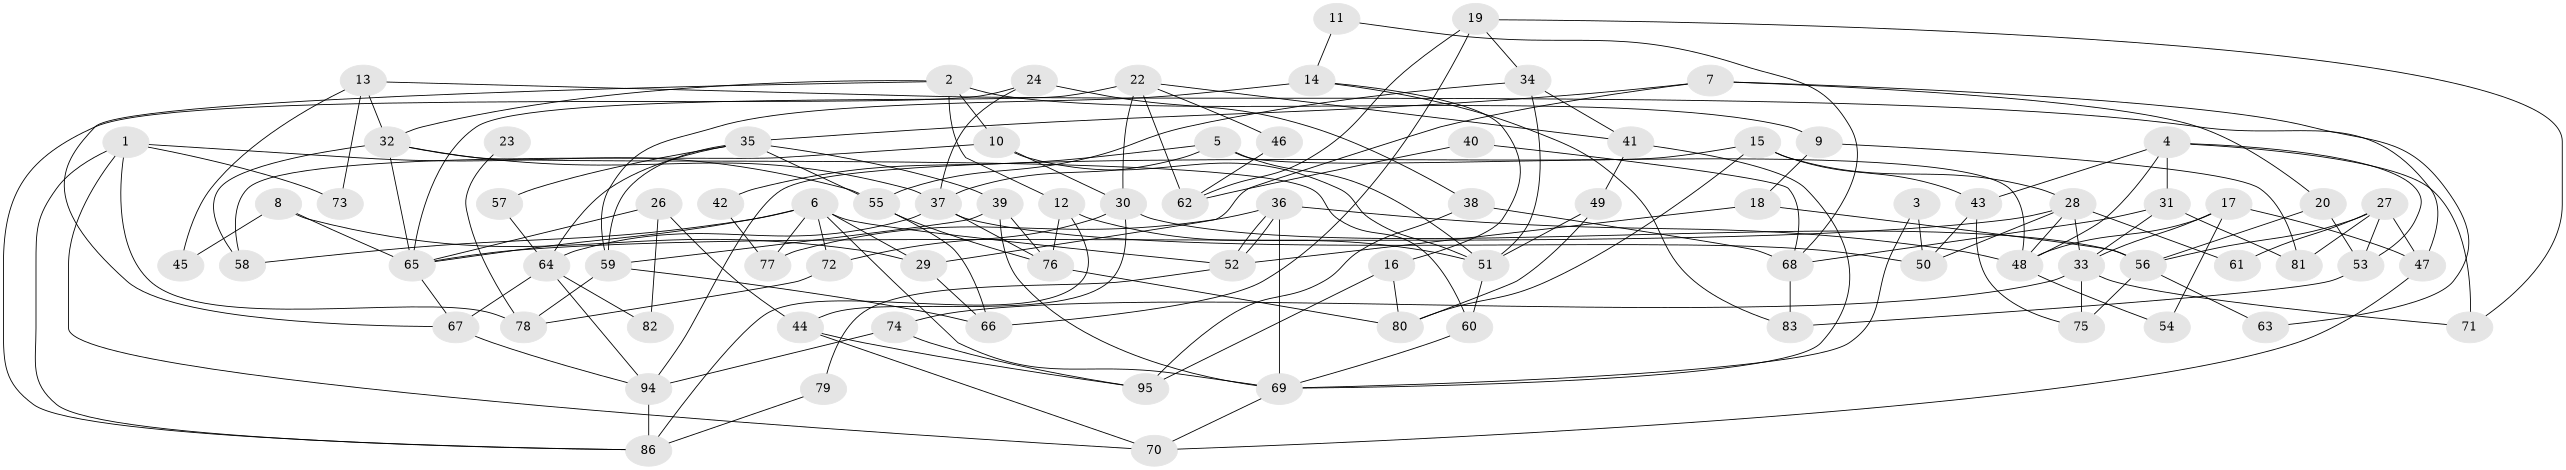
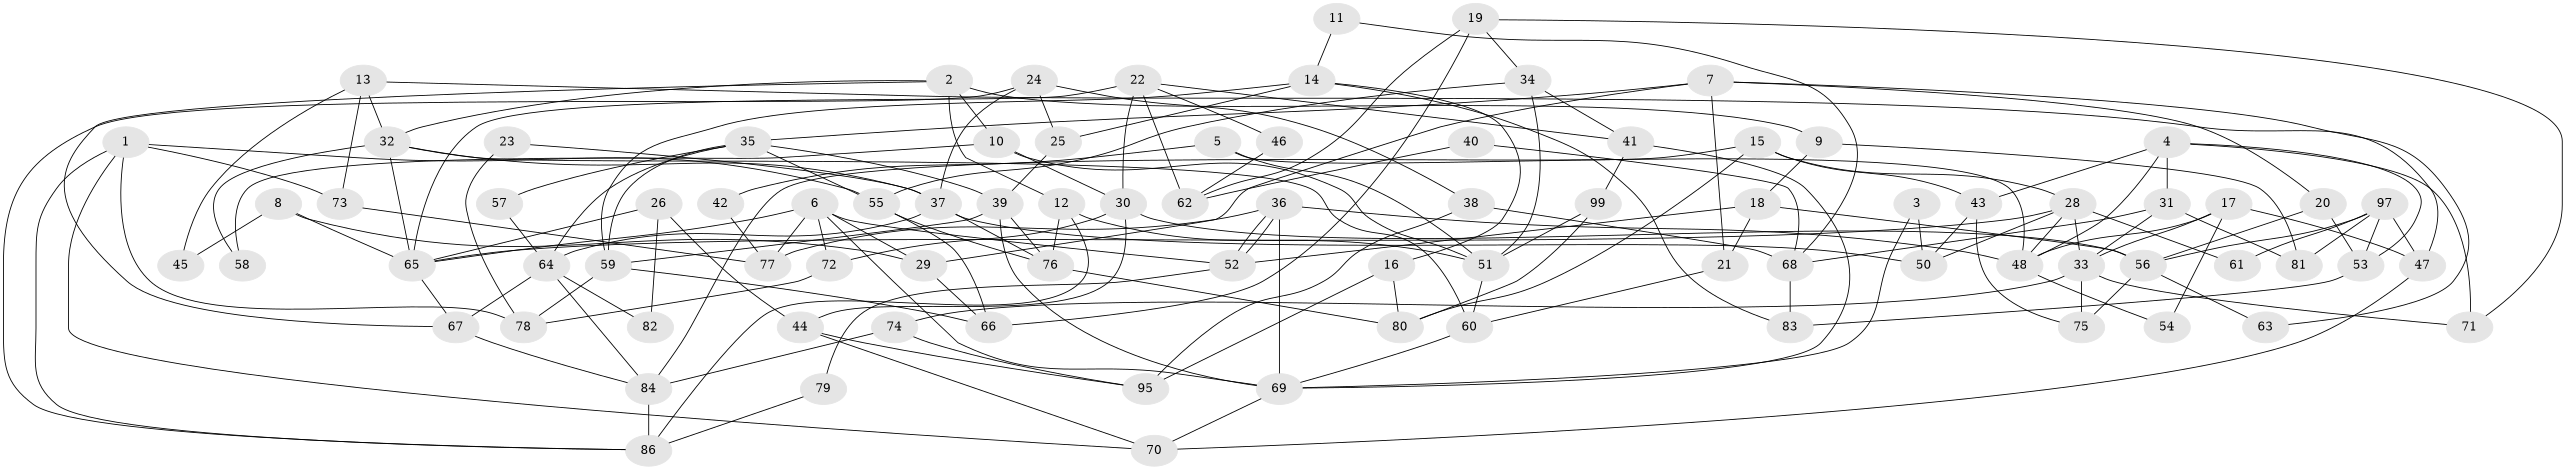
none -> (1058, 142)
(1071, 172) -> (629, 153)
(1598, 204) -> (1598, 204)
(2385, 204) -> (2385, 204)
none -> (573, 237)
(543, 240) -> none
none -> (1725, 266)
(649, 389) -> (649, 389)
